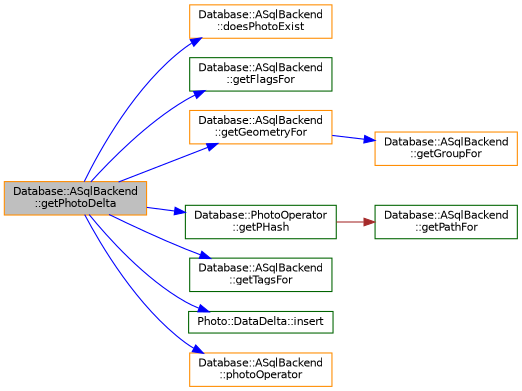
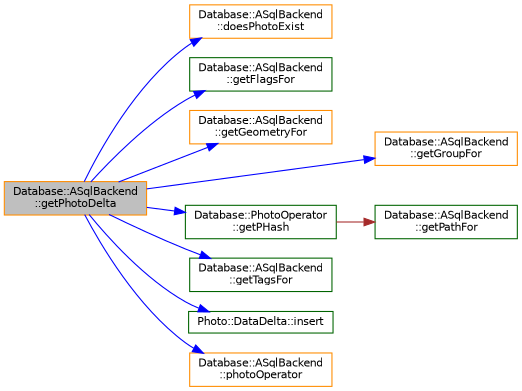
(348, 137) -> (255, 174)
